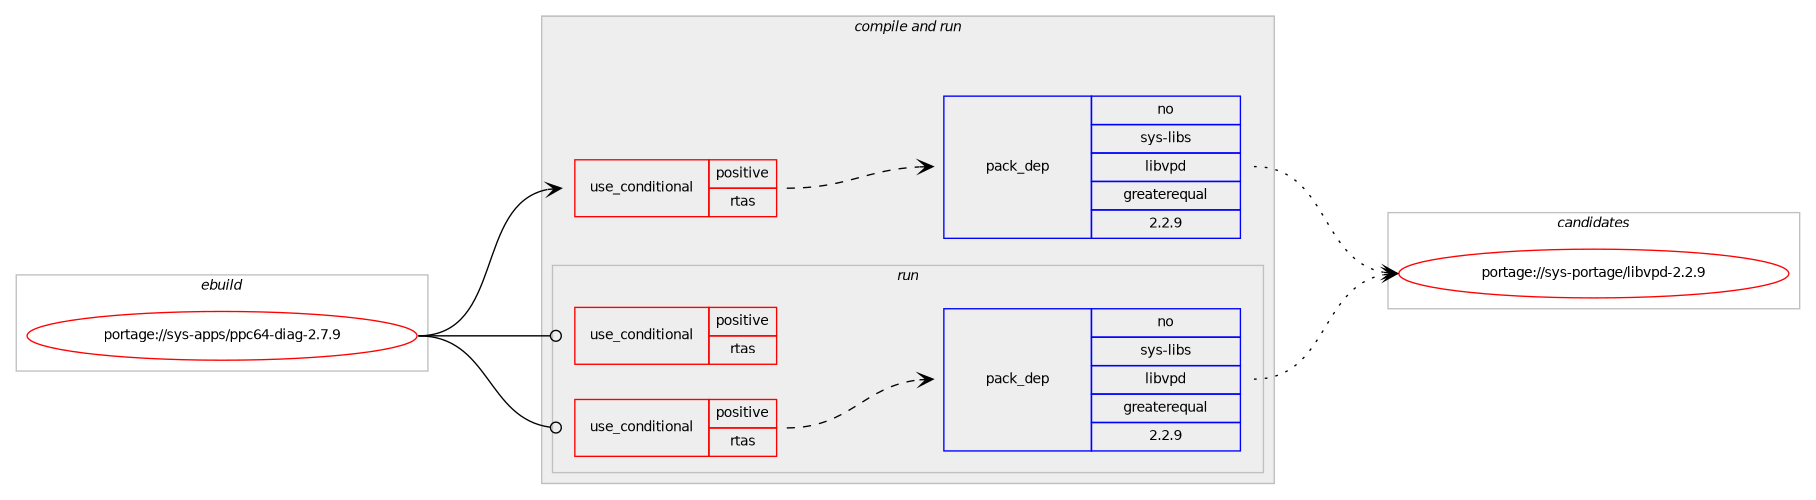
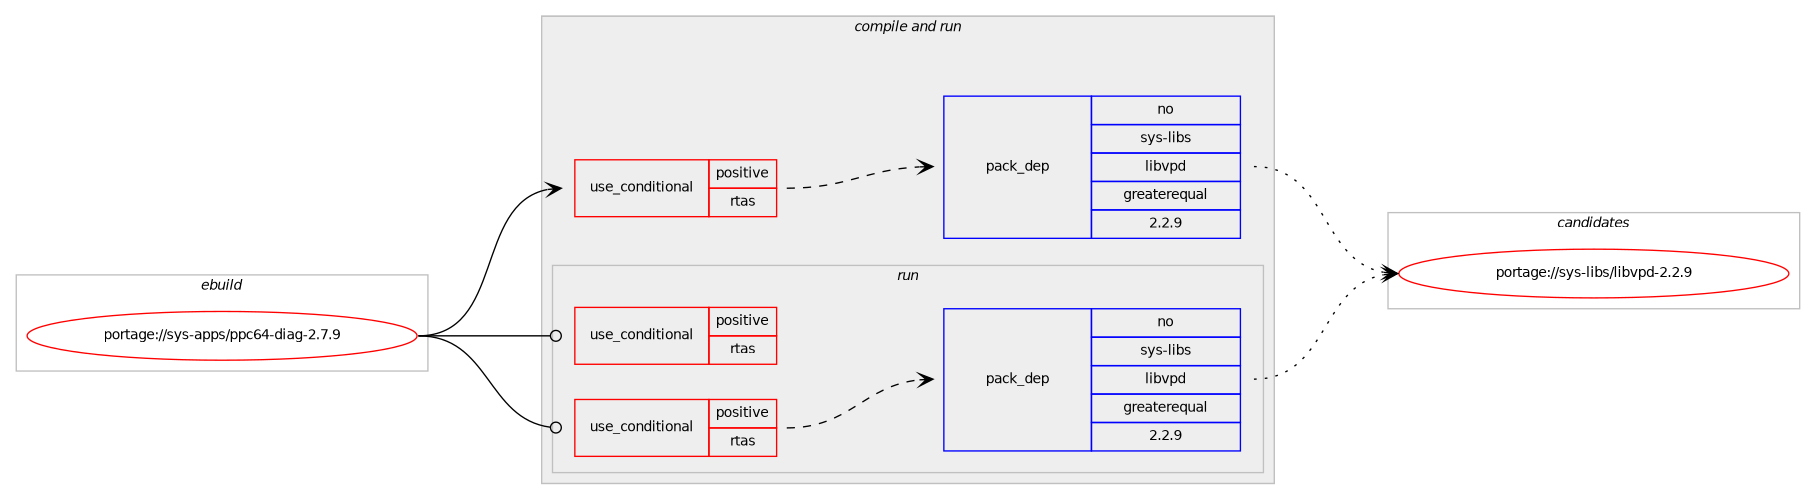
(1594, 274) -> (1594, 274)
